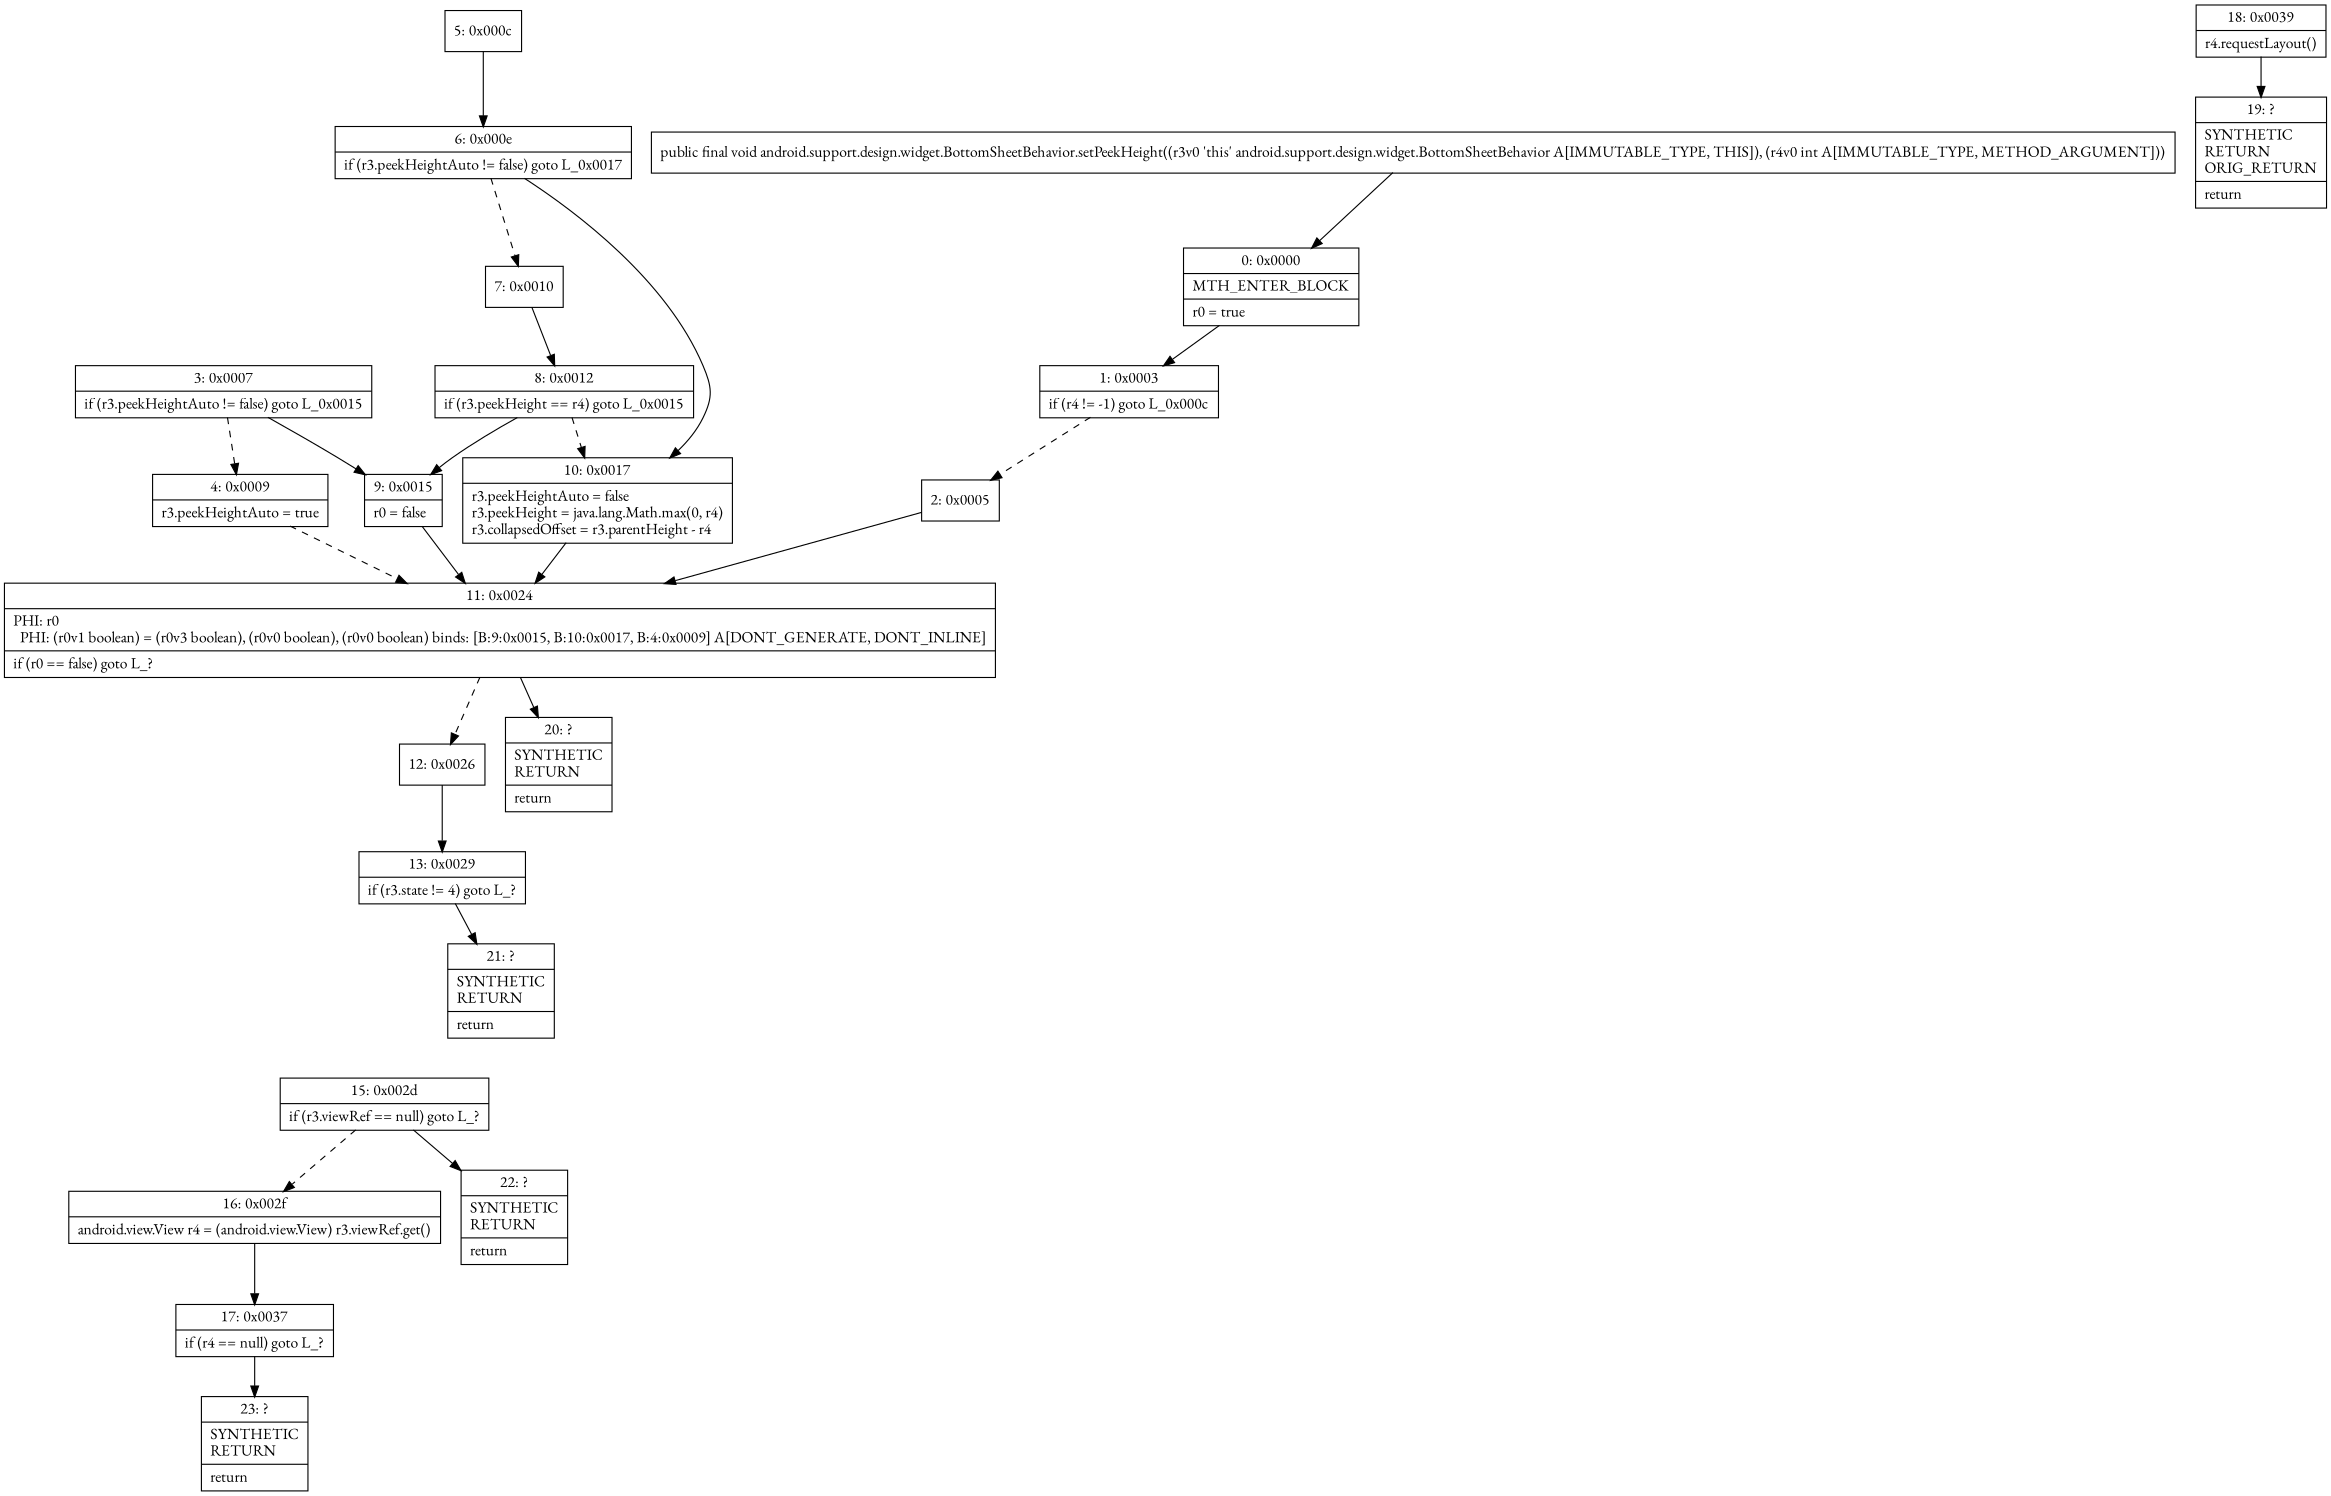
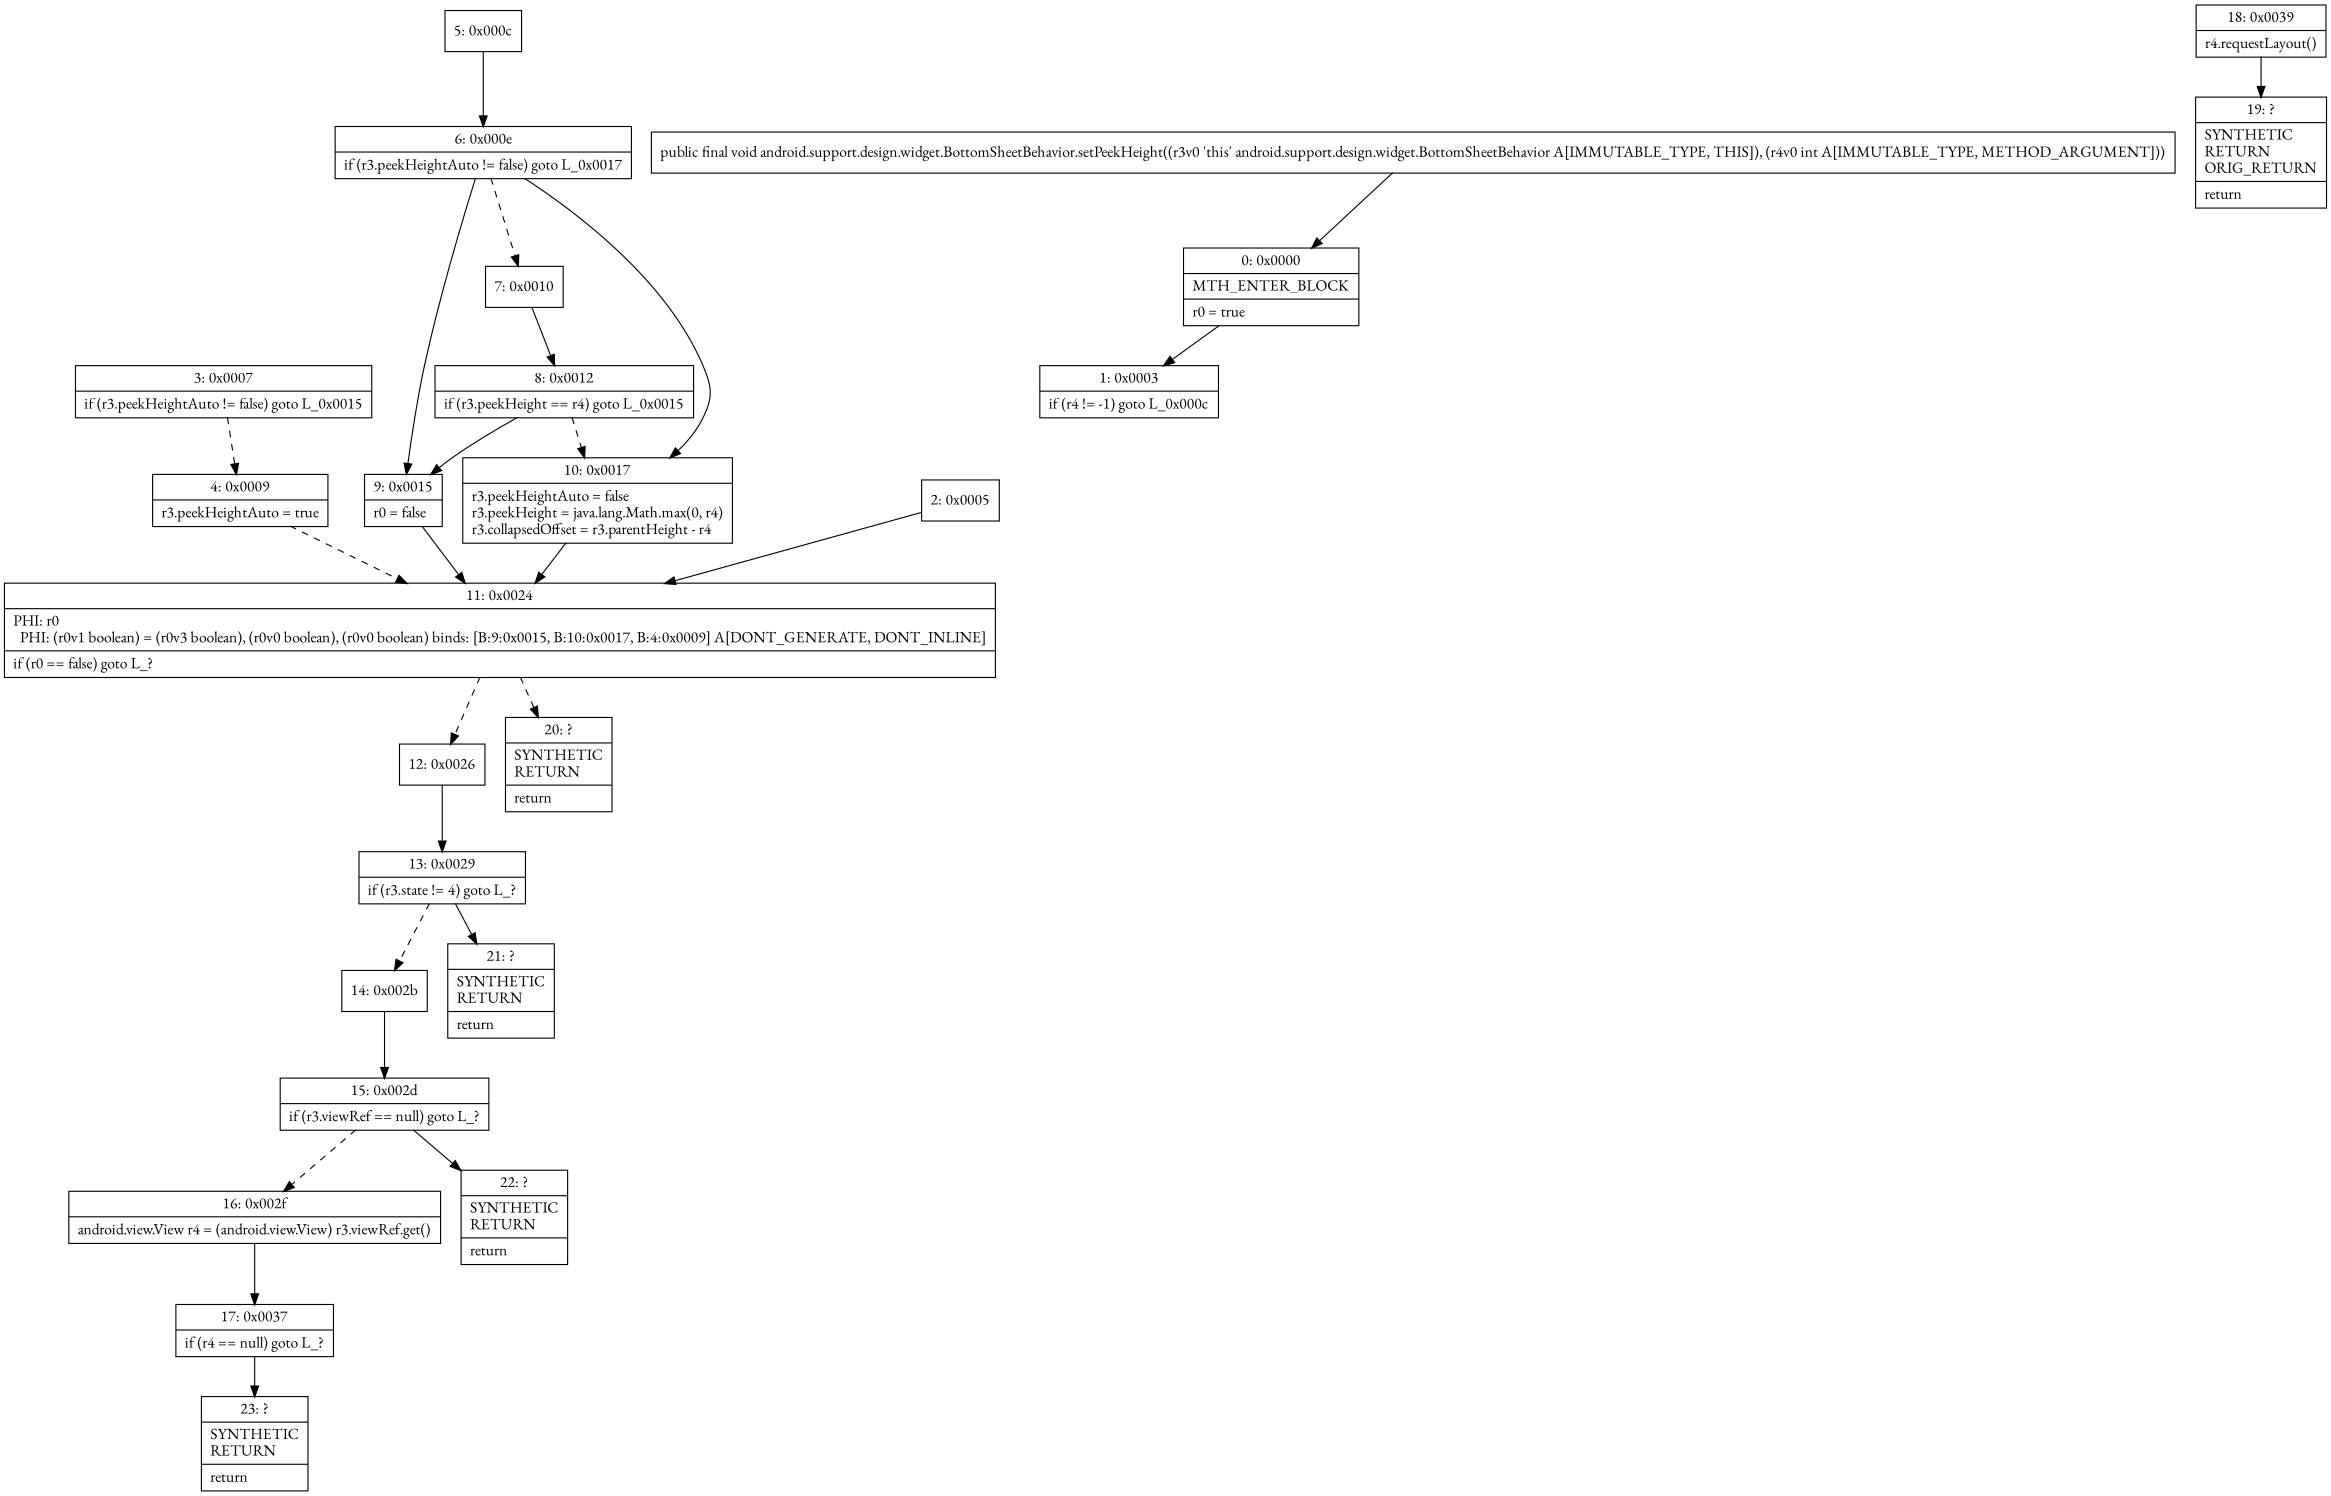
(312, 443) -> (435, 319)
(1045, 446) -> none
(527, 692) -> (527, 692)
none -> (385, 991)
